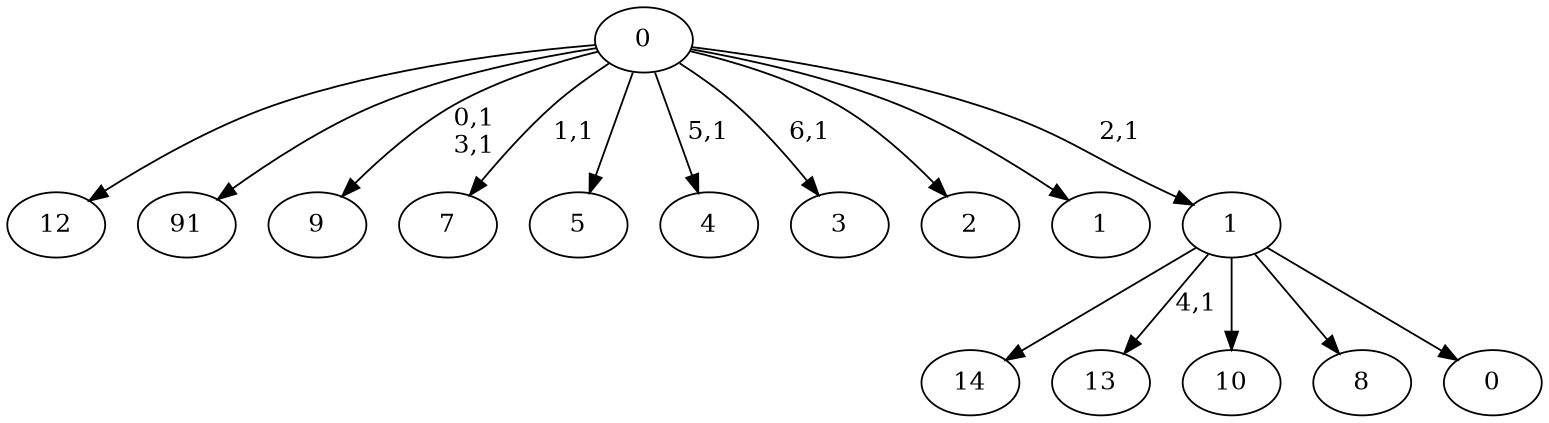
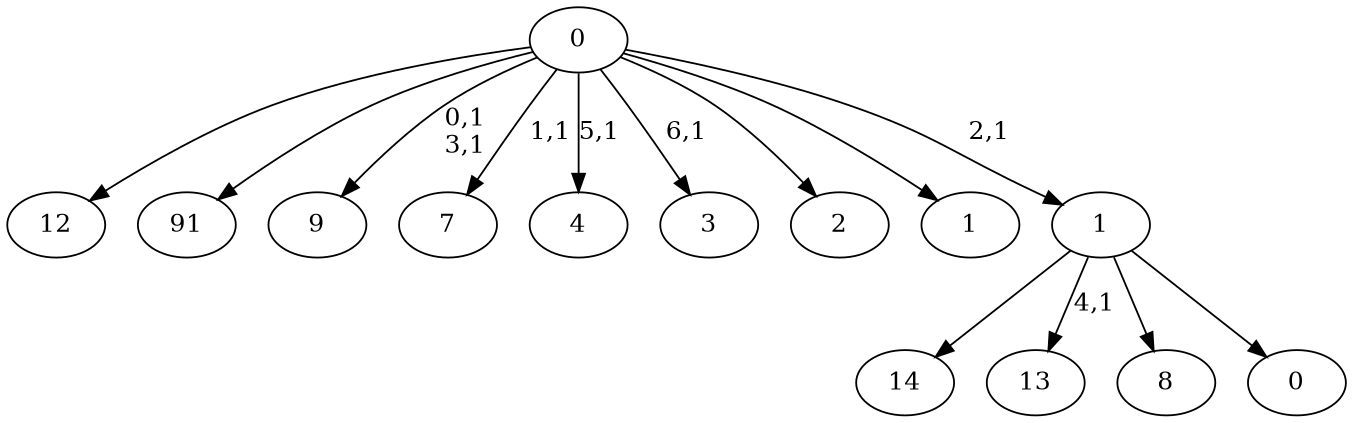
(579, 225) -> none
(1232, 383) -> none
